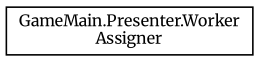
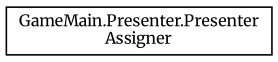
(130, 31) -> (139, 31)
